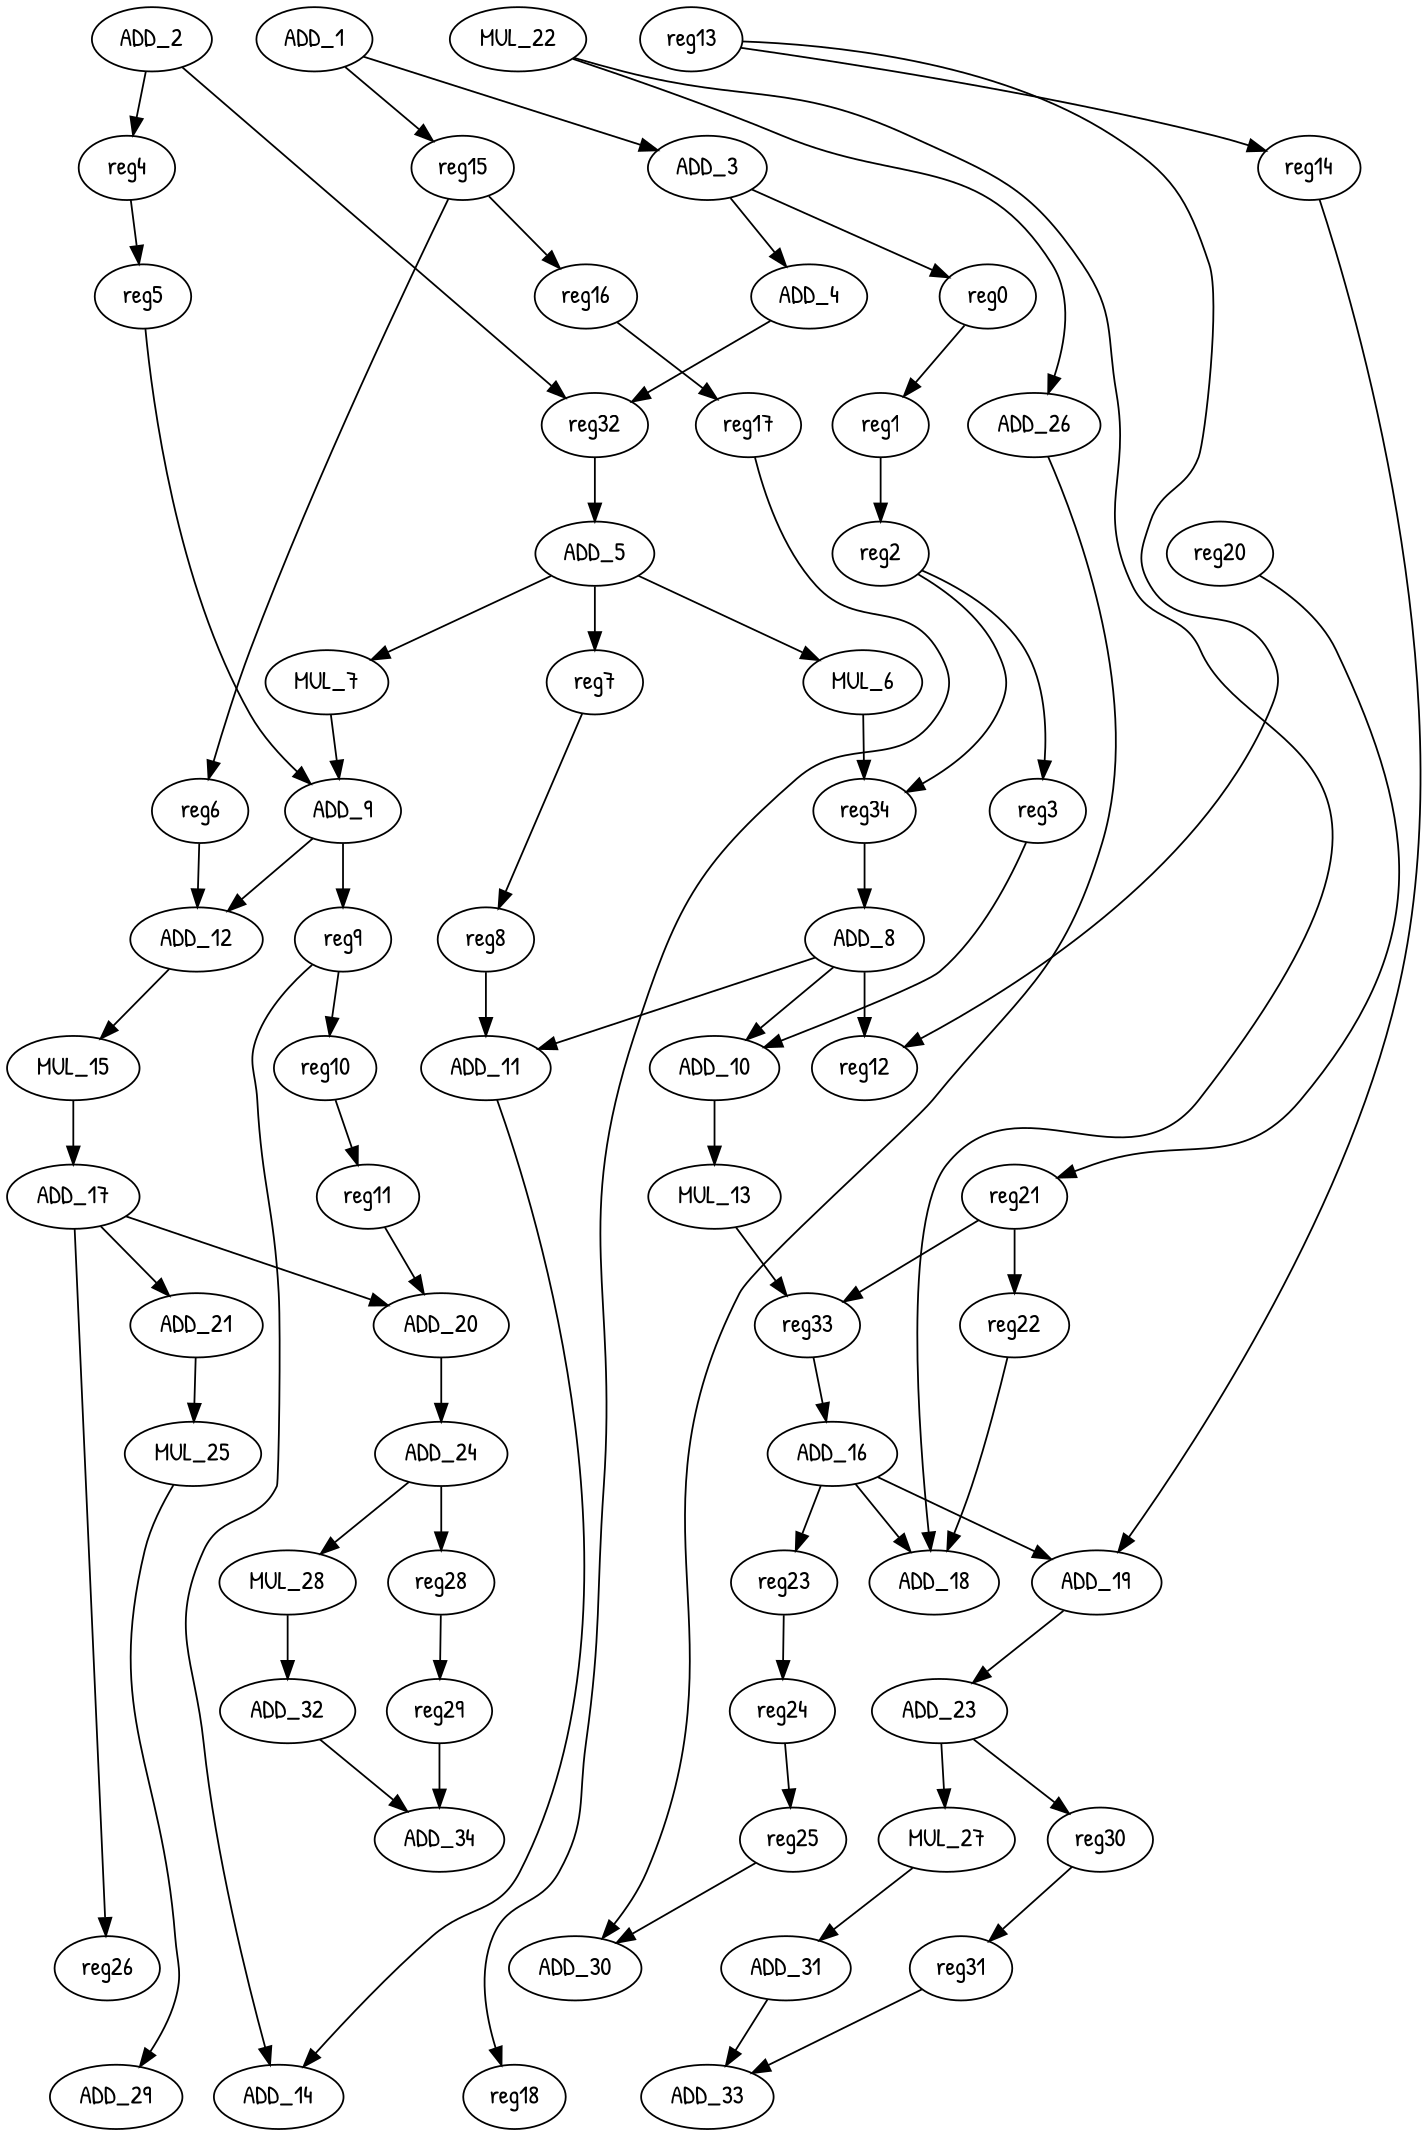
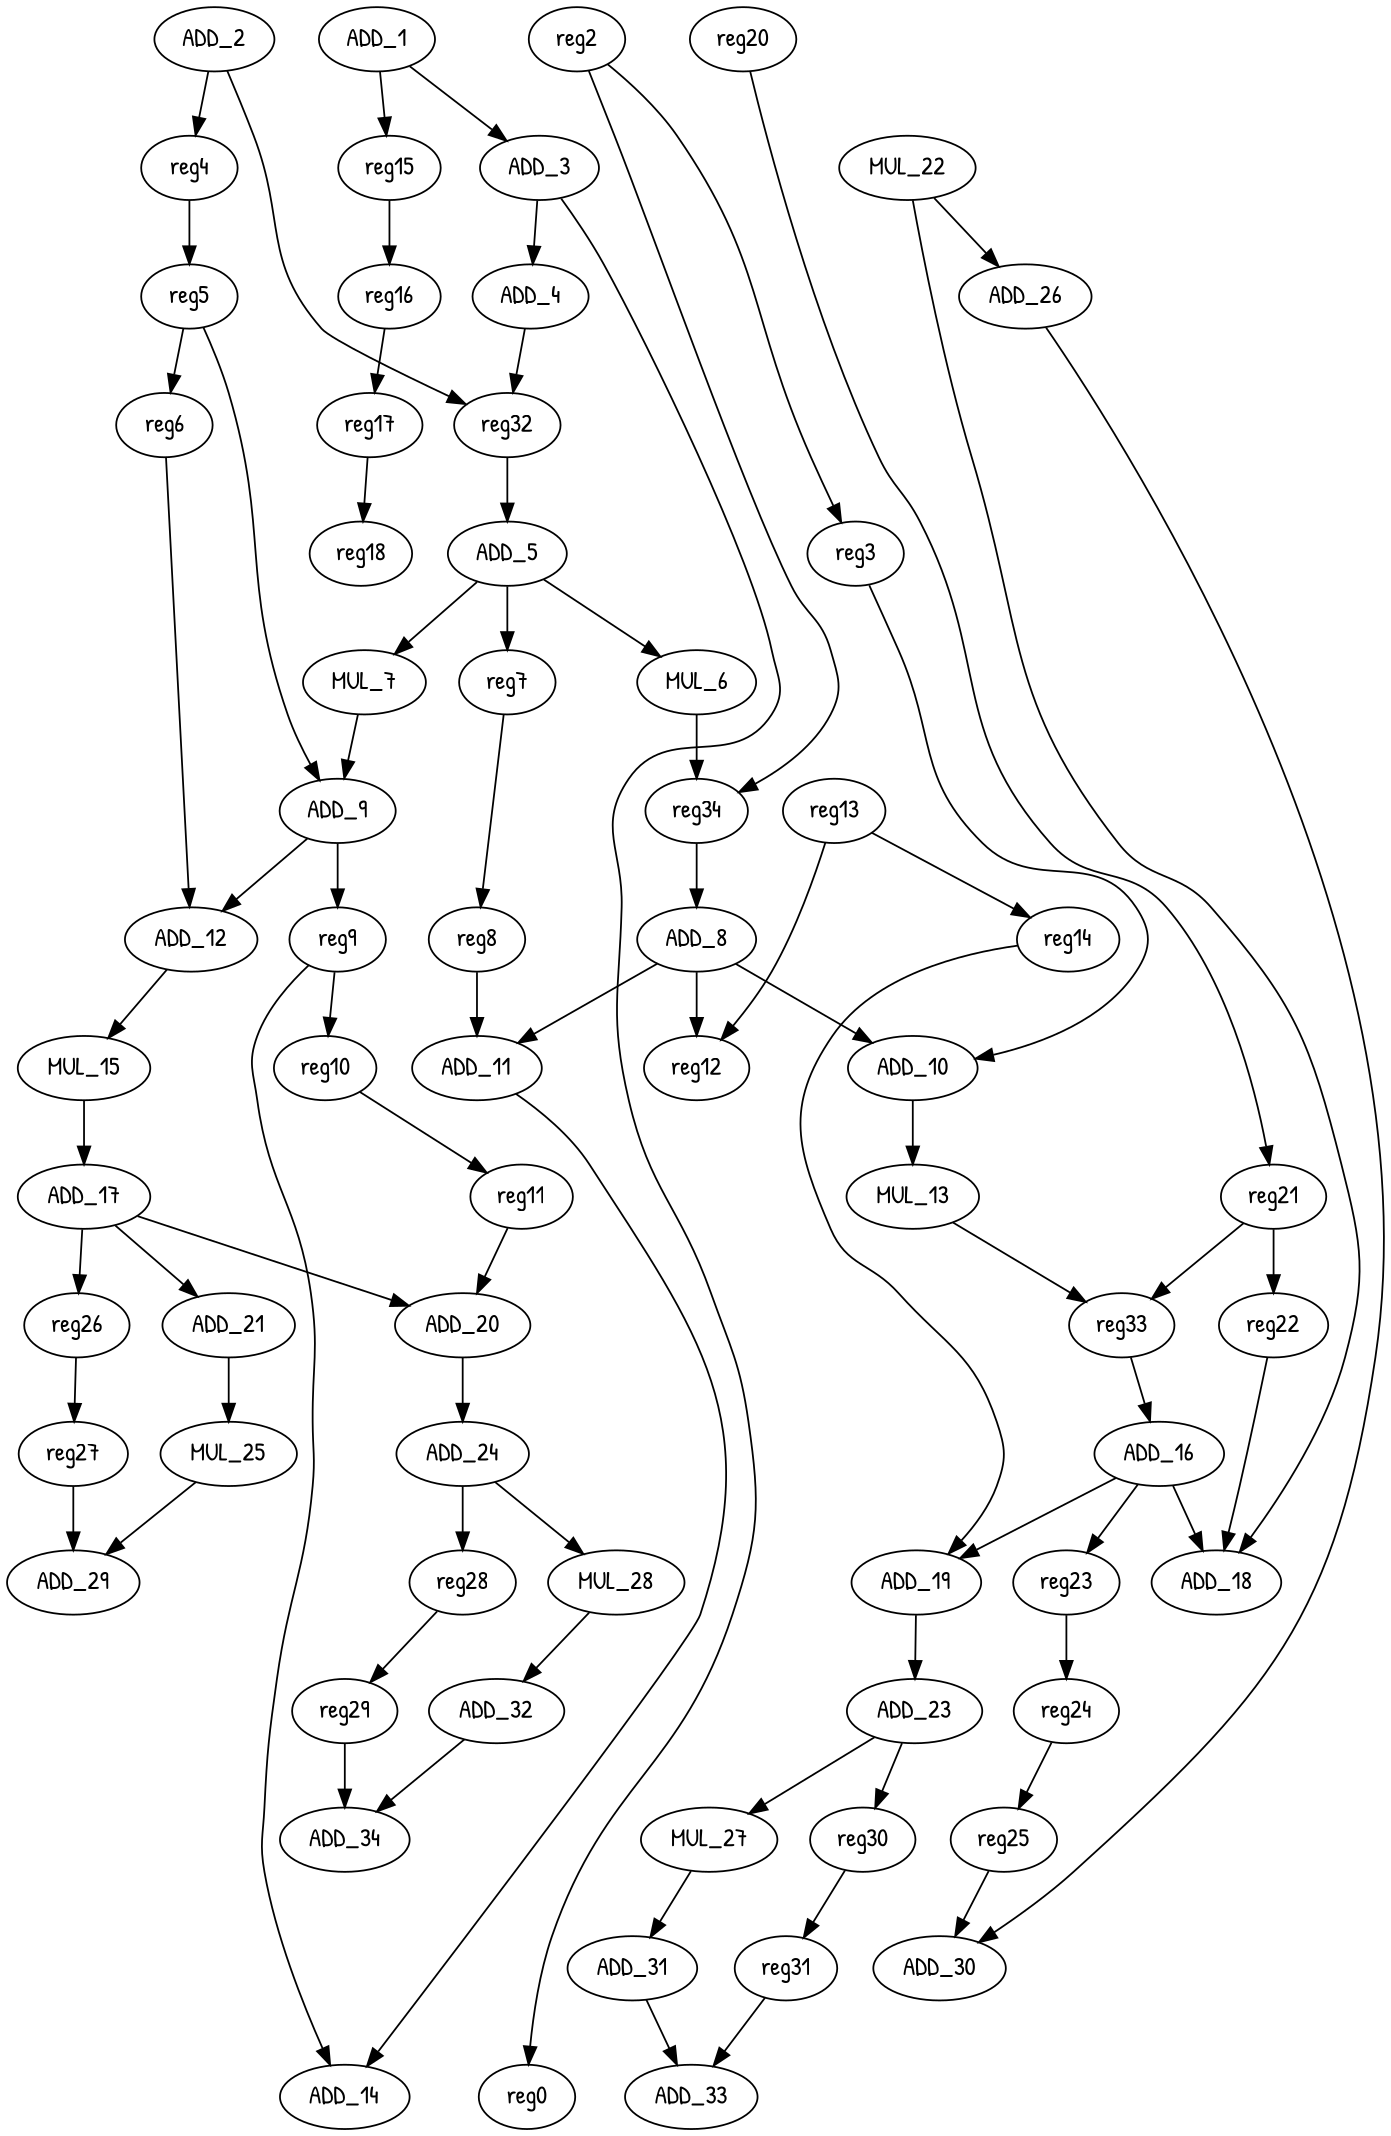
(881, 425) -> none
(321, 476) -> (179, 351)
none -> (73, 1454)
